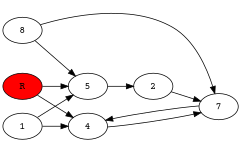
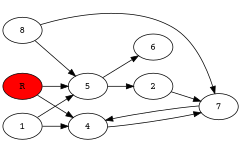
none -> (153, 47)
